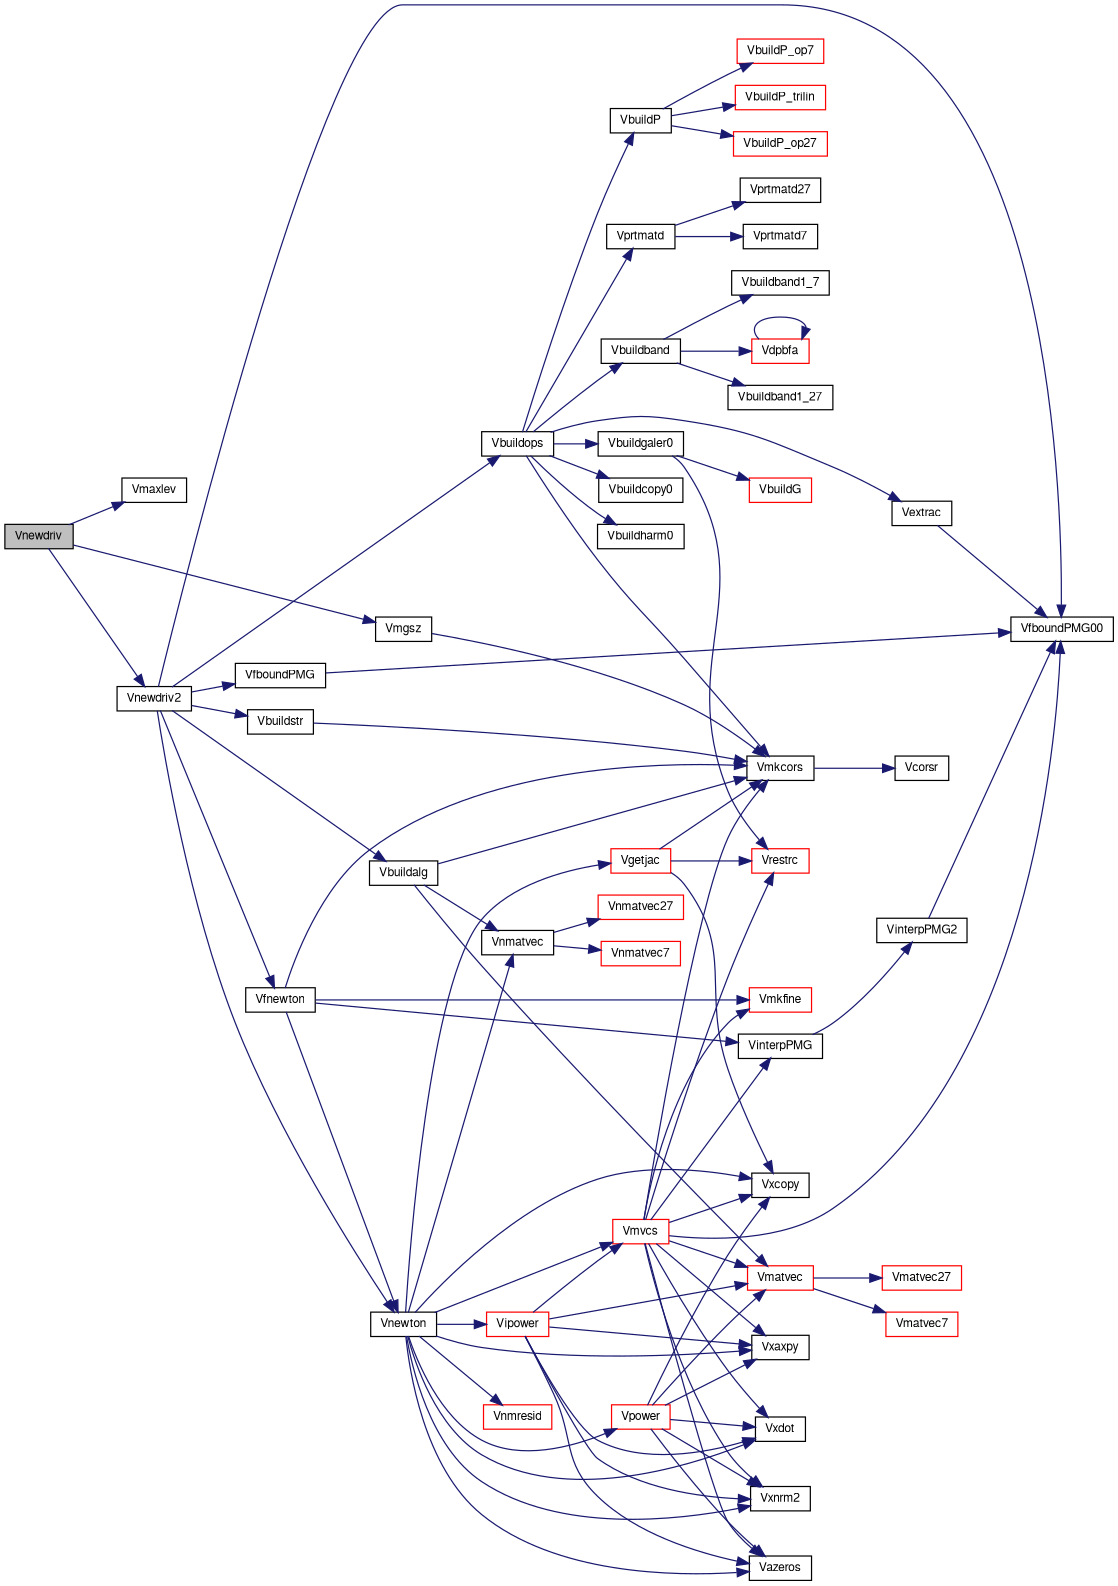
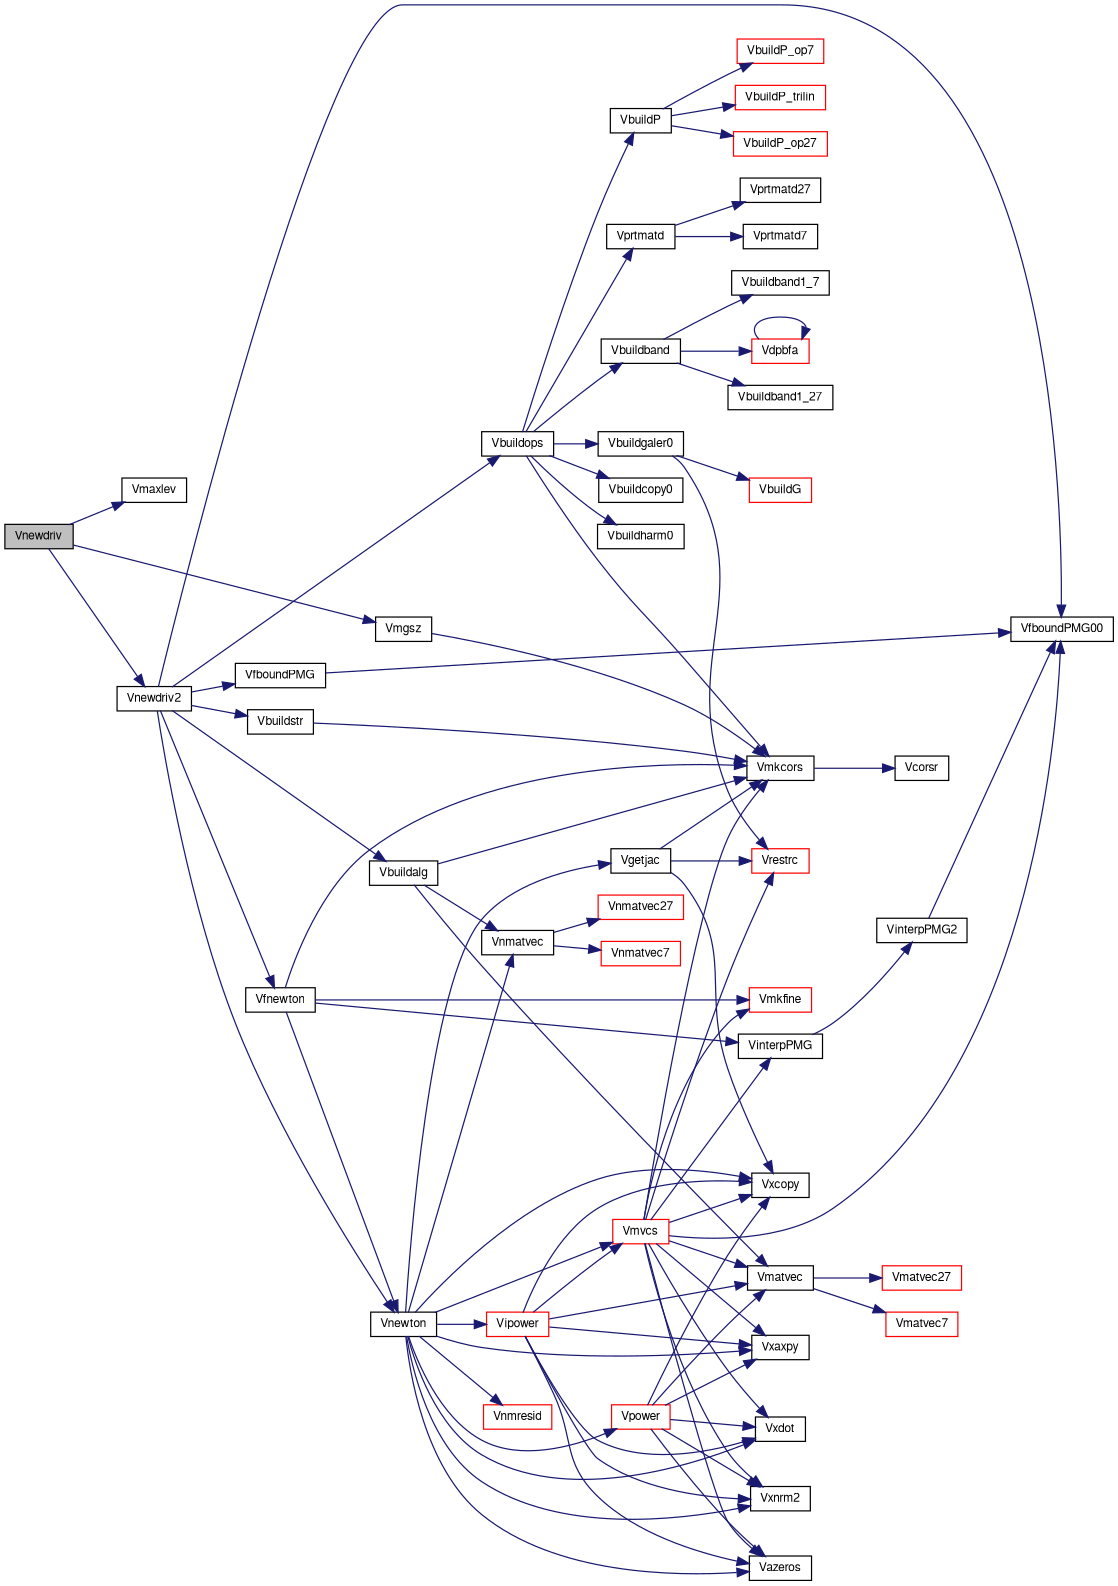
(922, 513) -> none
(641, 861) -> (641, 861)
none -> (605, 1205)
(780, 1278) -> (780, 1278)
